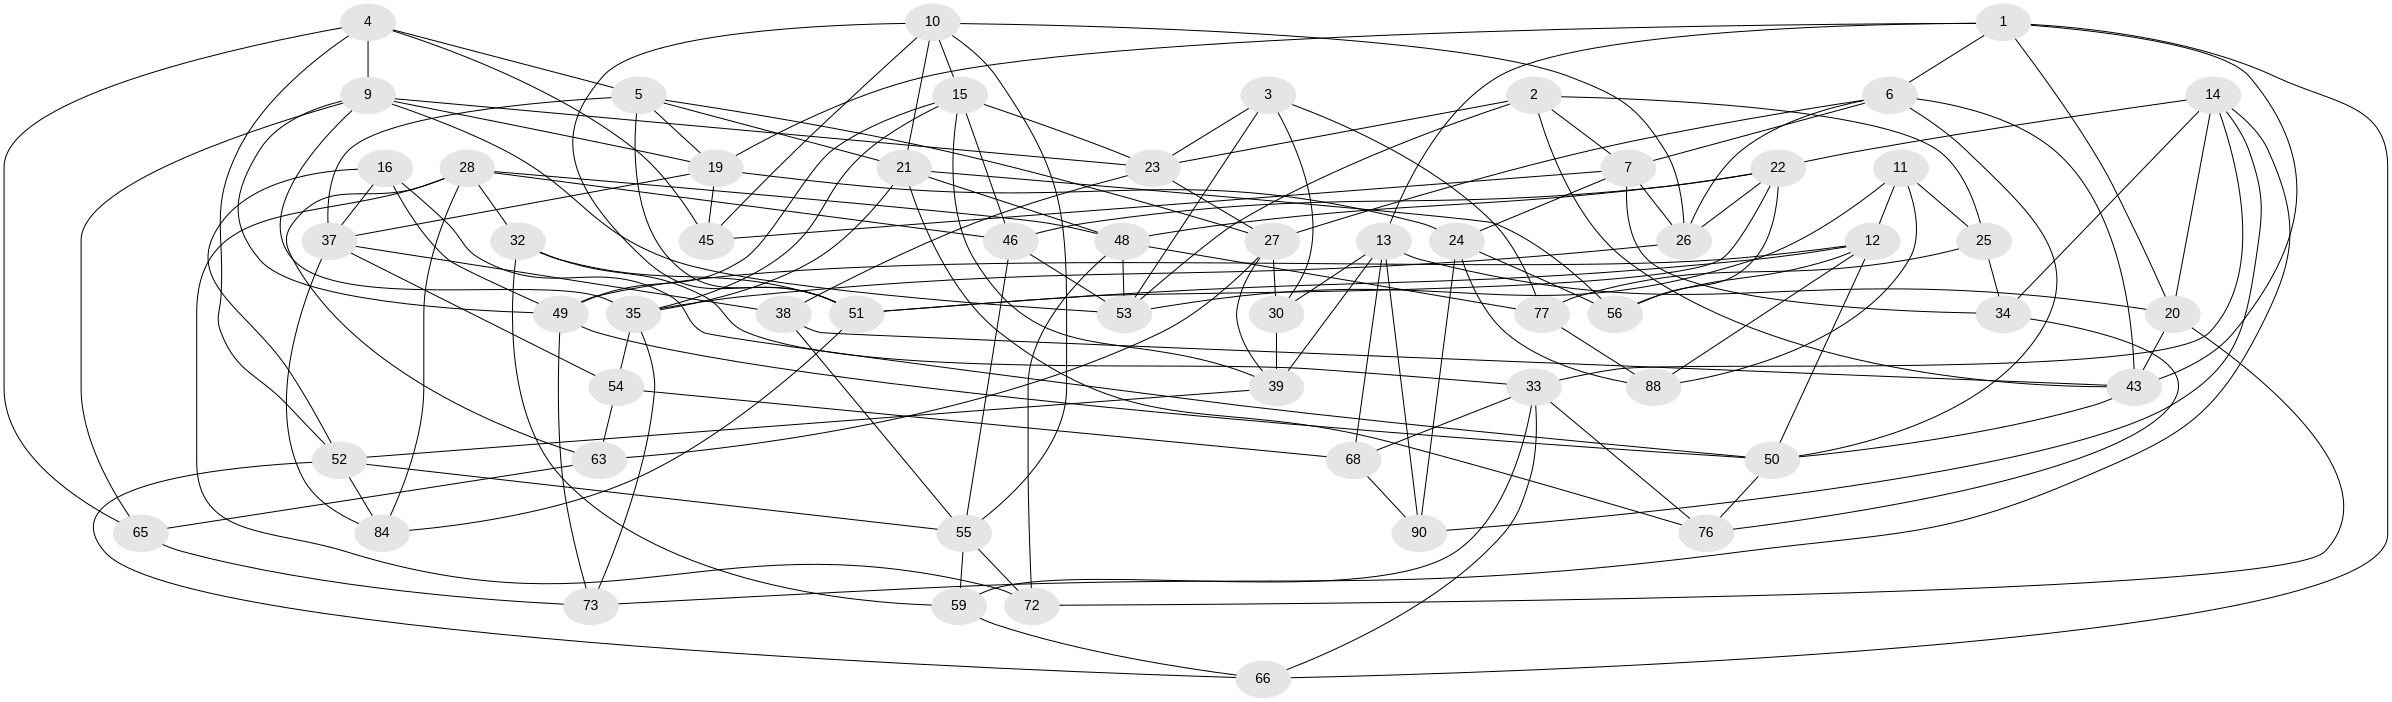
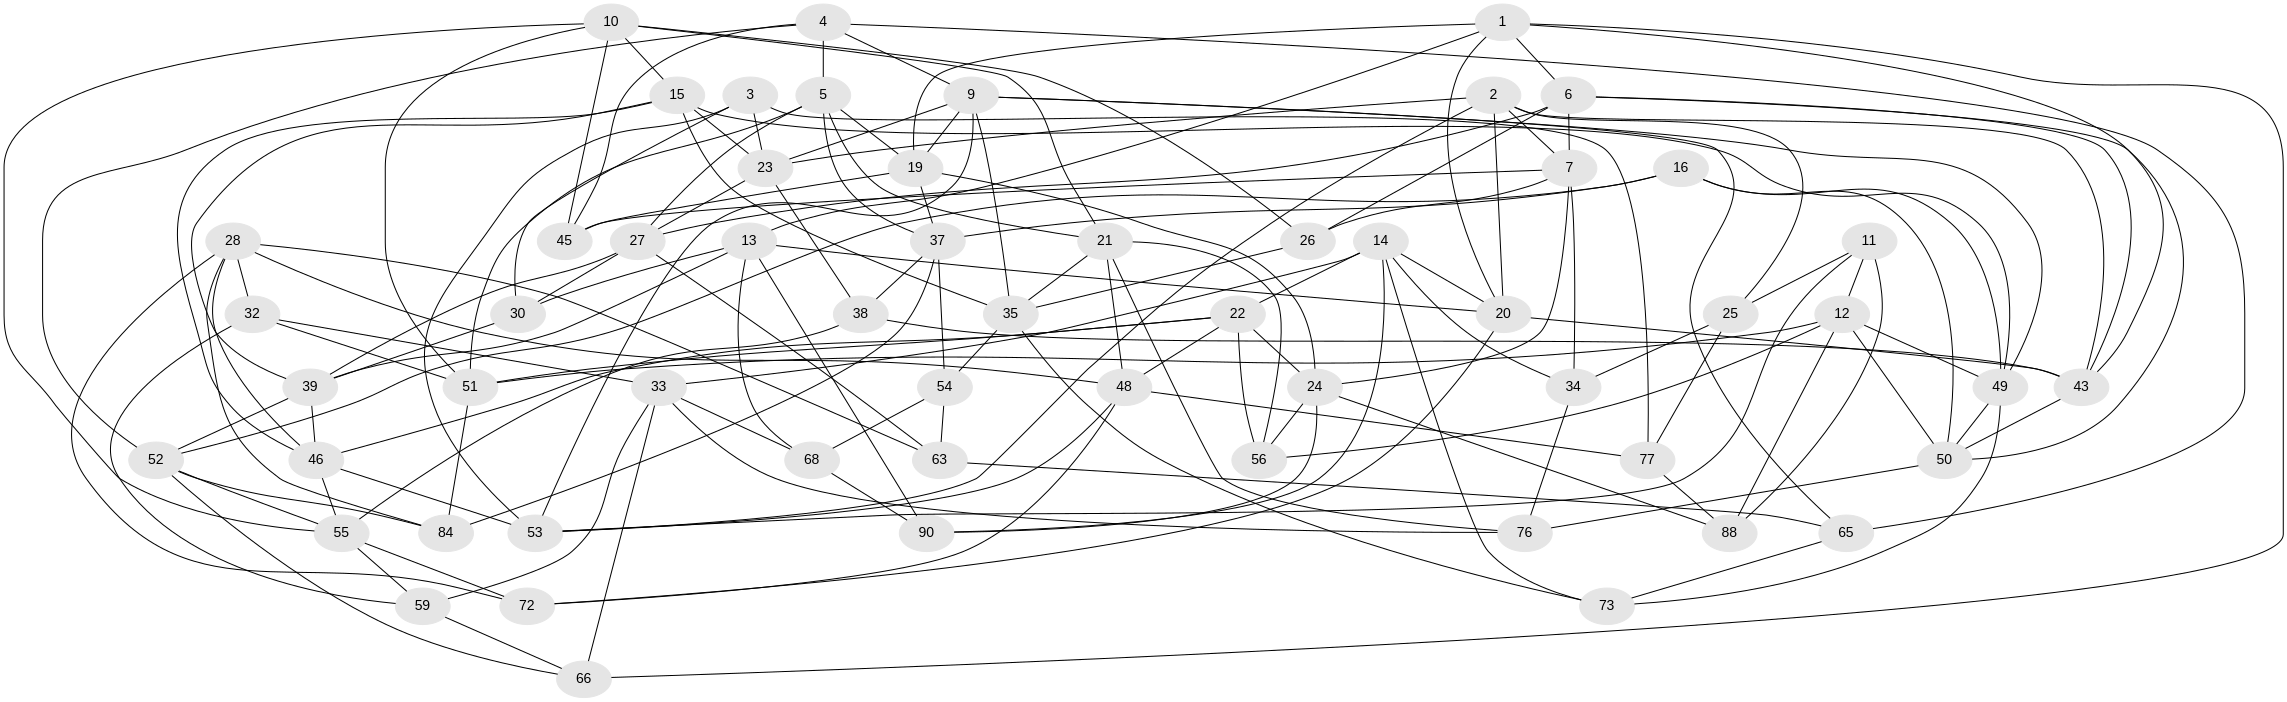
(1731, 205) -> (1273, 348)
none -> (1499, 209)
none -> (313, 424)
